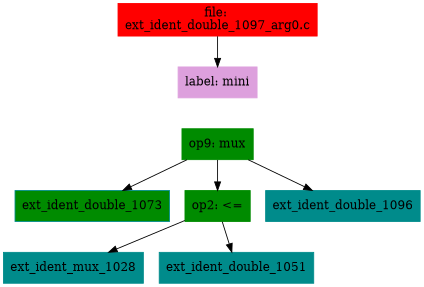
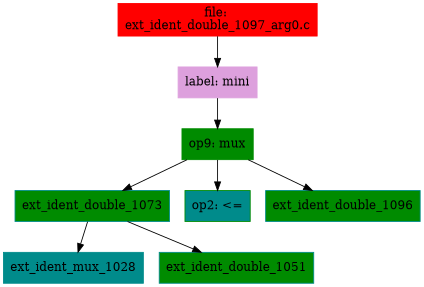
none -> (218, 109)
(218, 206) -> (218, 206)
(343, 206) -> (343, 206)
(226, 233) -> (160, 235)
(151, 235) -> (84, 233)
(236, 268) -> (236, 268)
